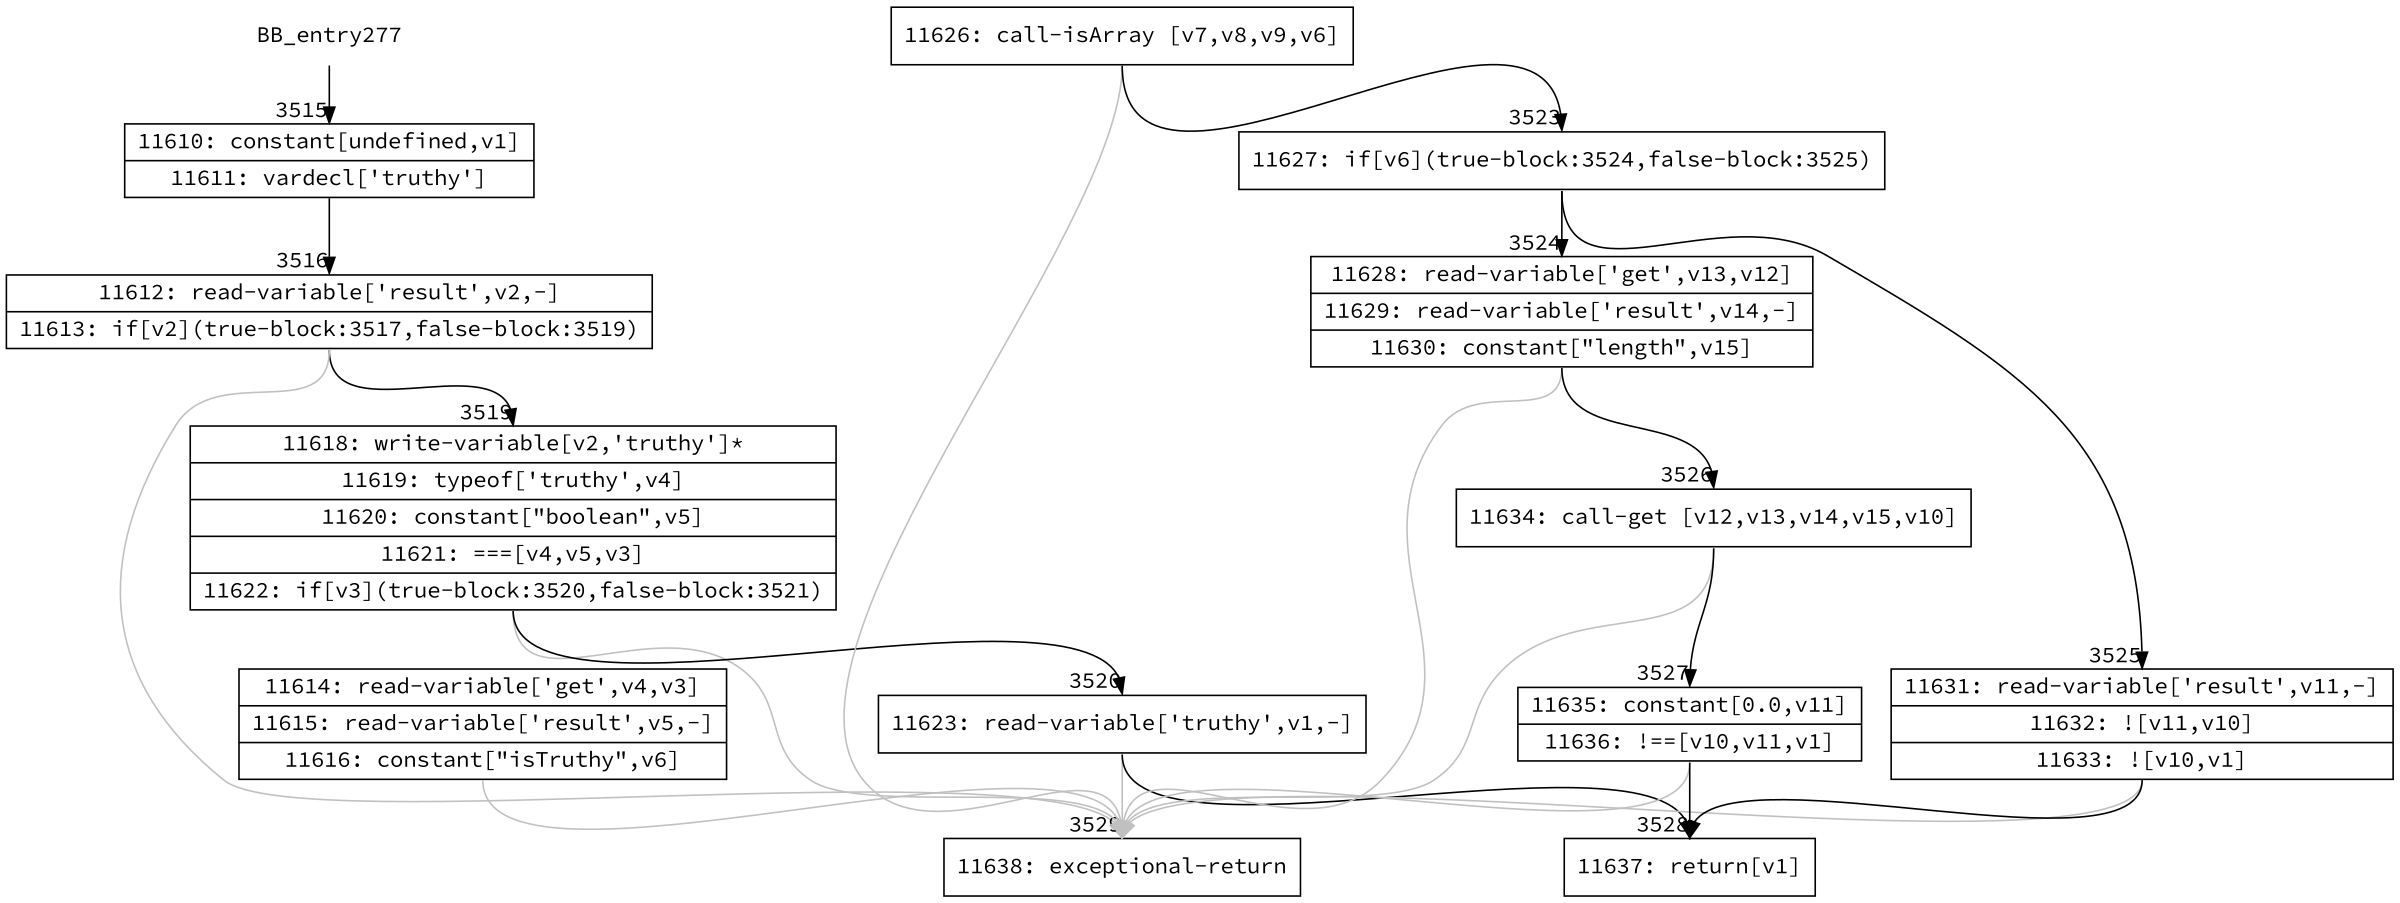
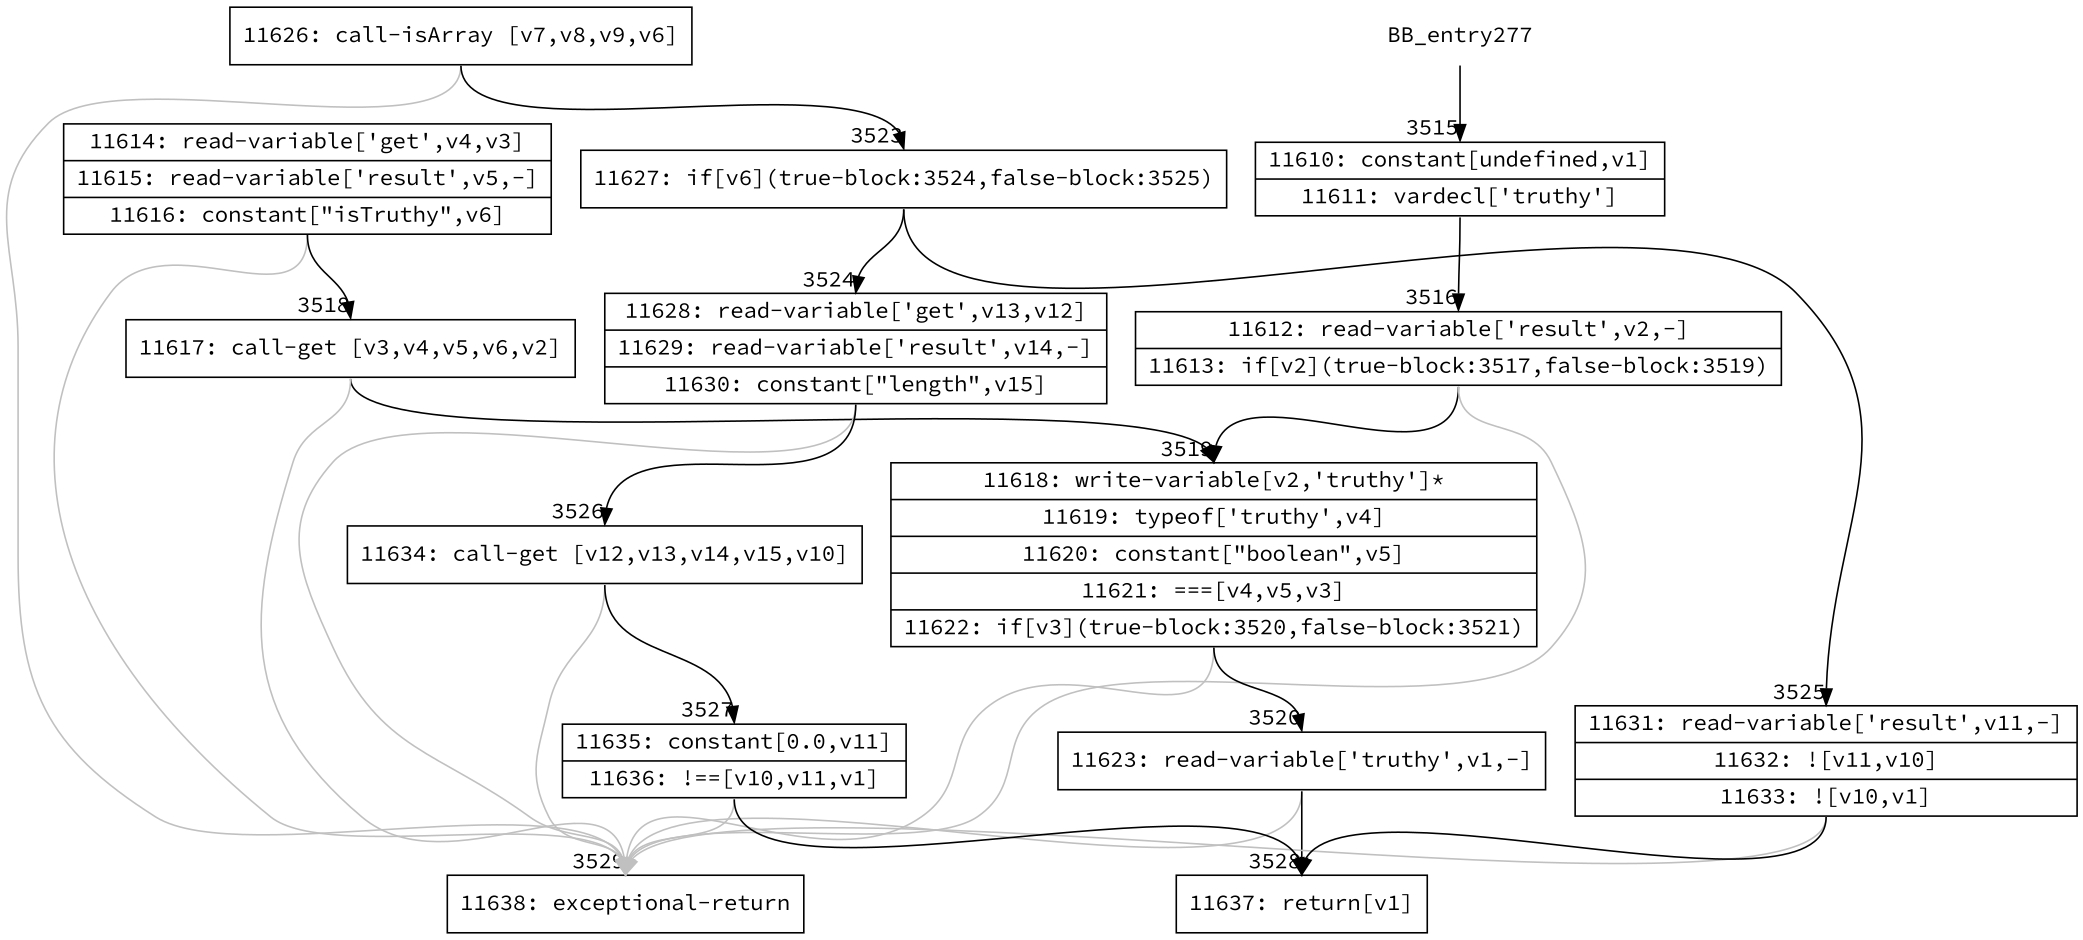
none -> (351, 348)
